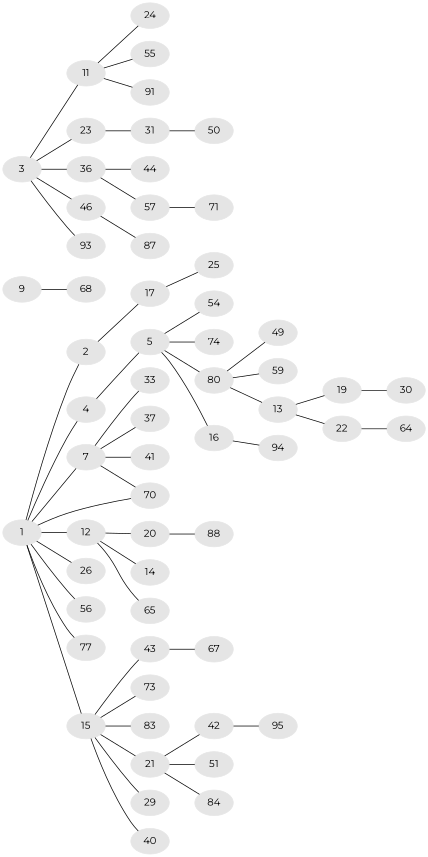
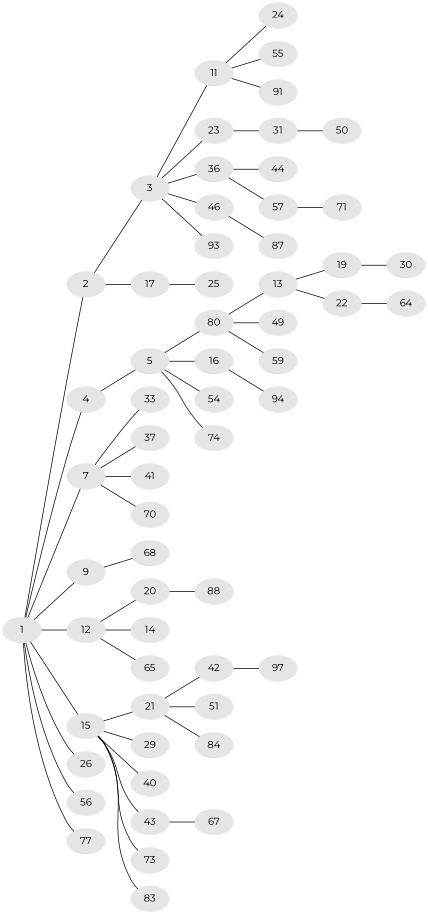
none -> (118, 236)
(83, 509) -> (54, 601)
(278, 726) -> (278, 668)
